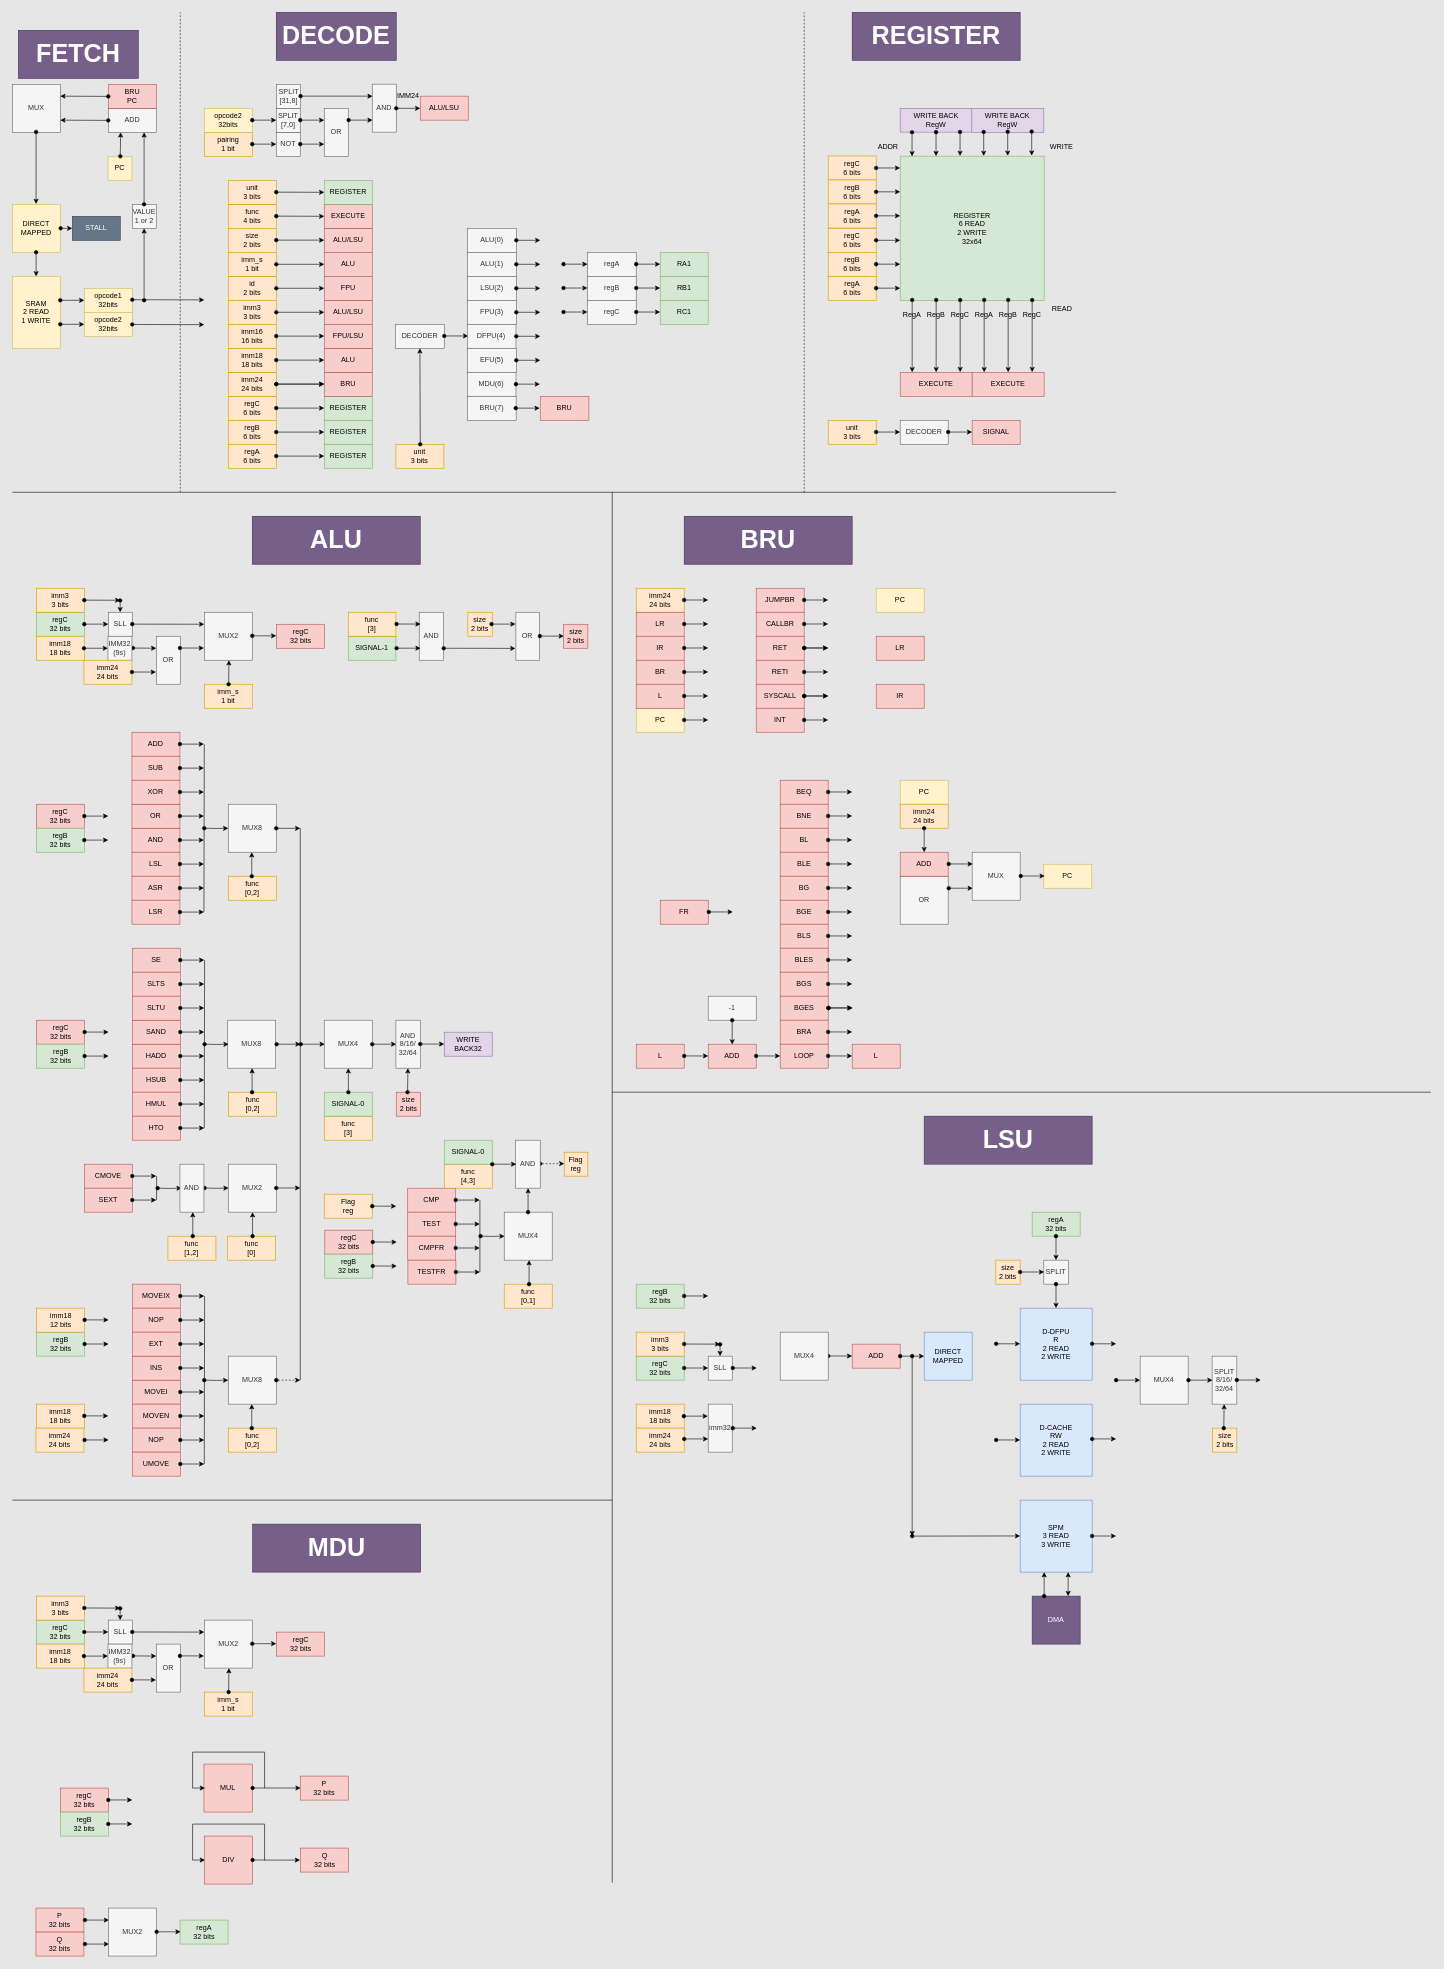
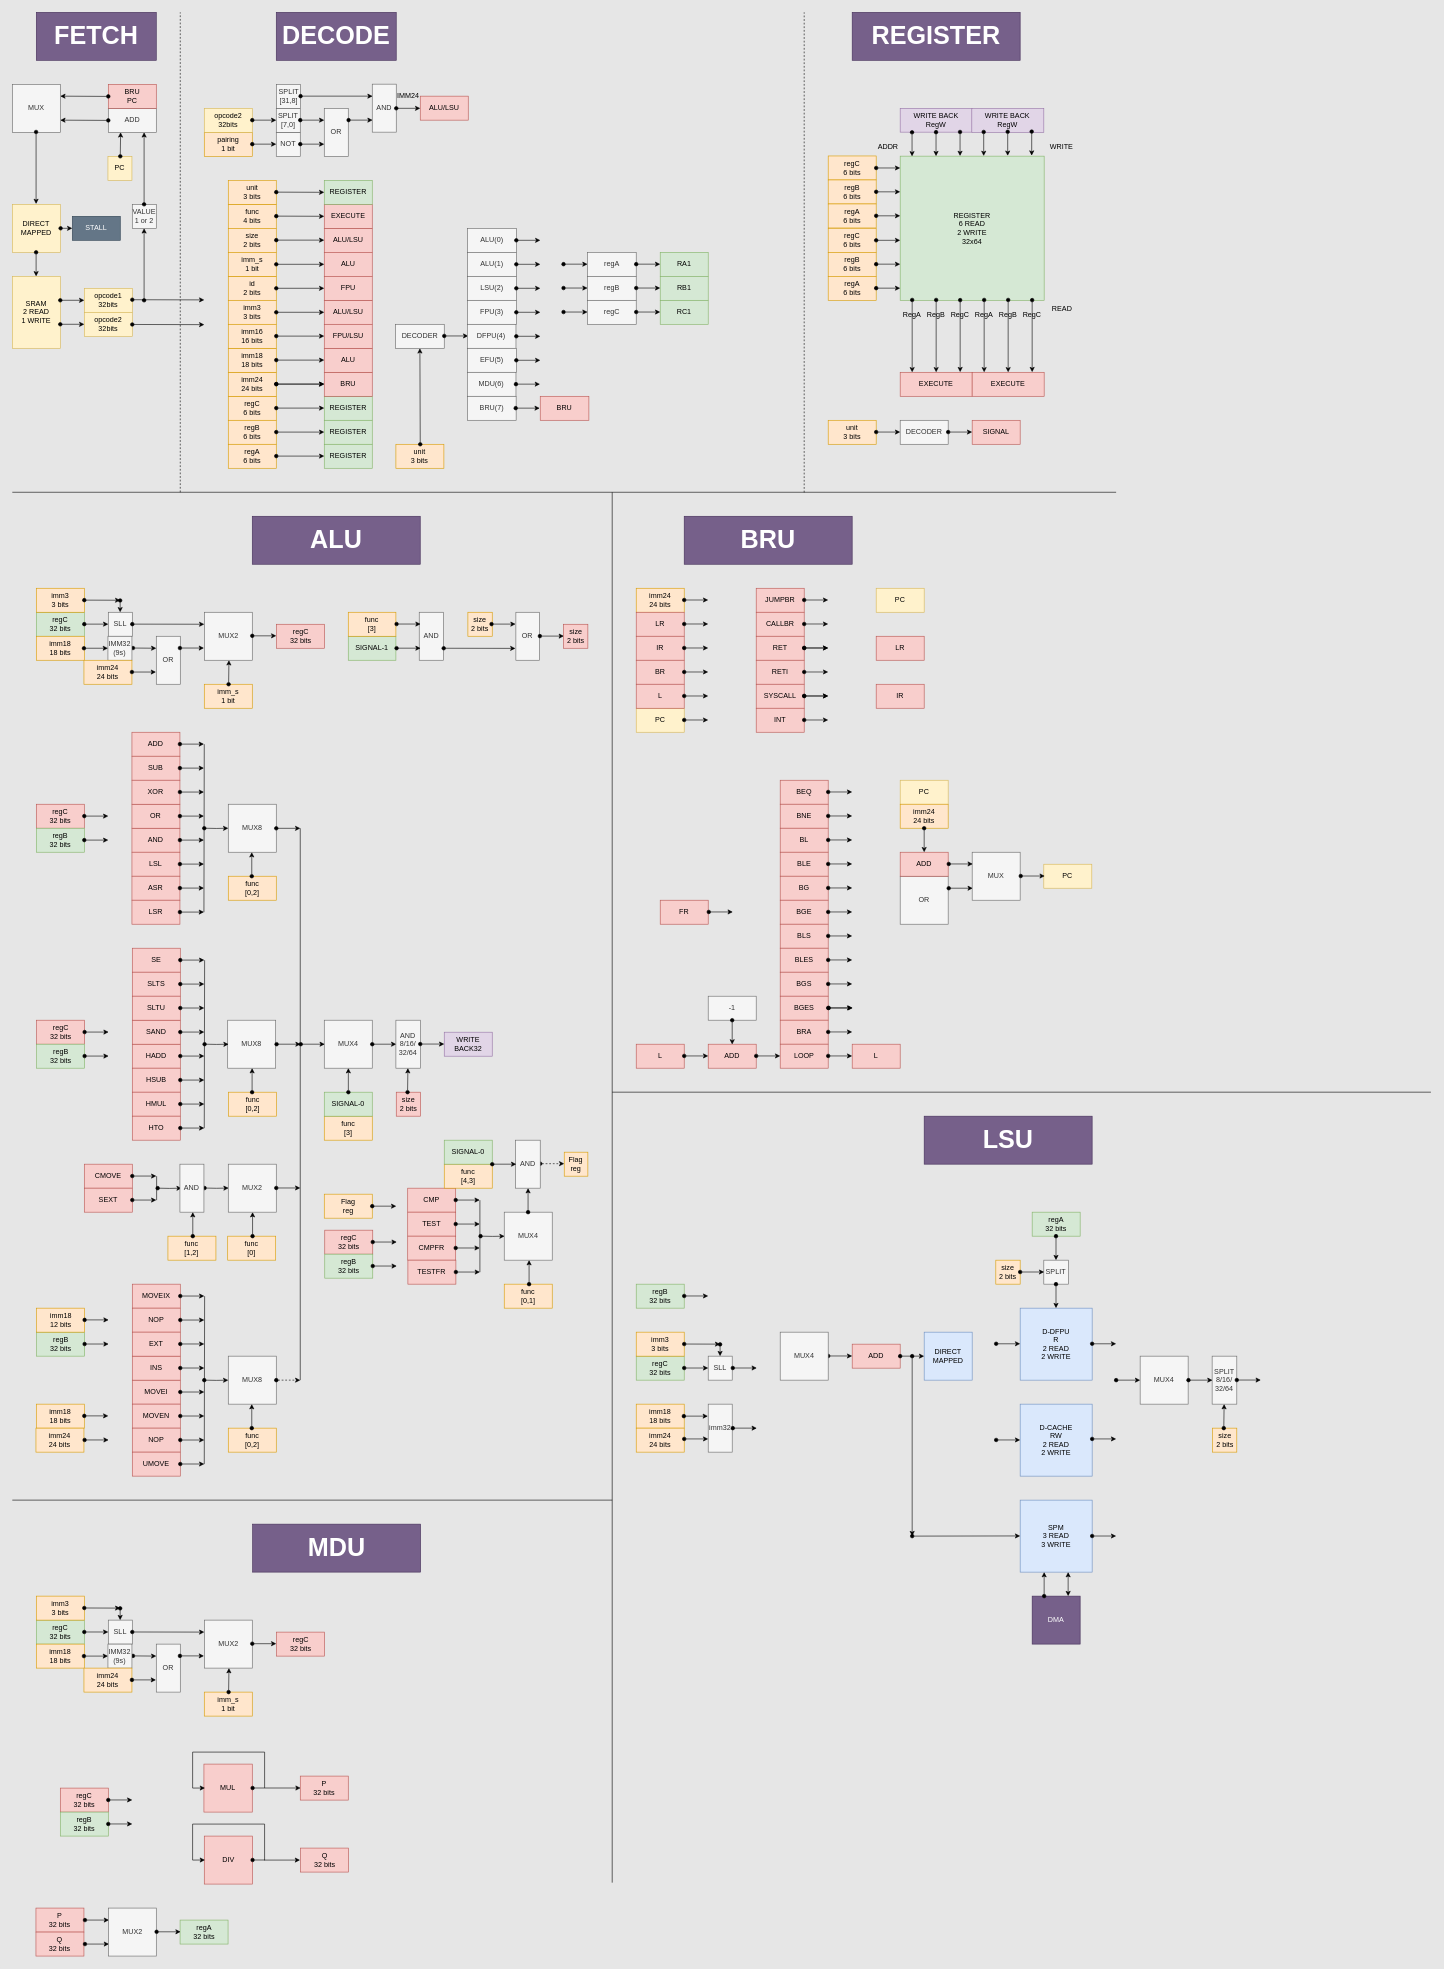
(78, 54) -> (96, 36)
